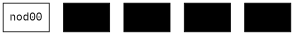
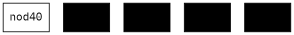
(26, 17) -> (26, 17)
